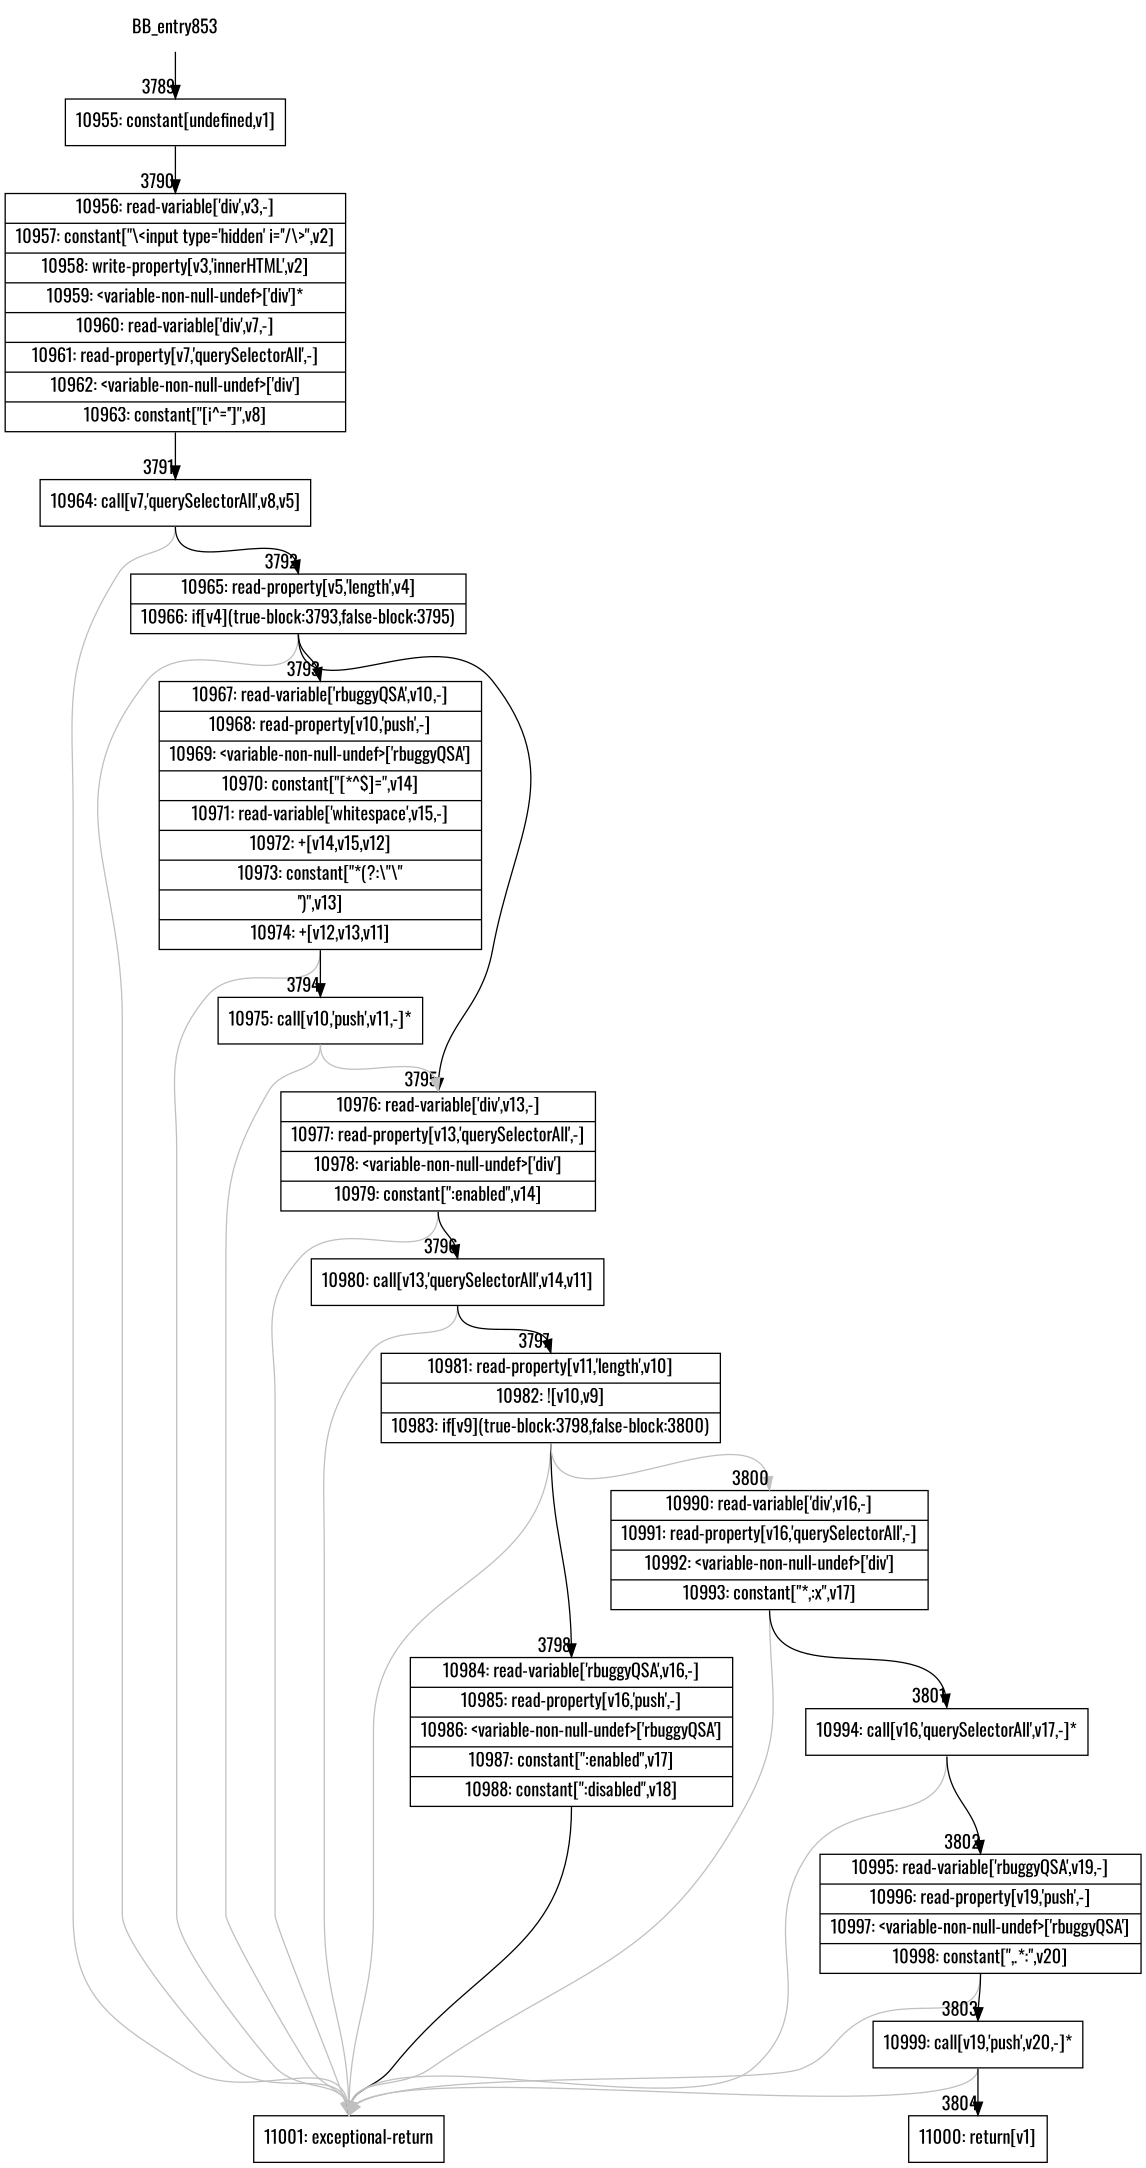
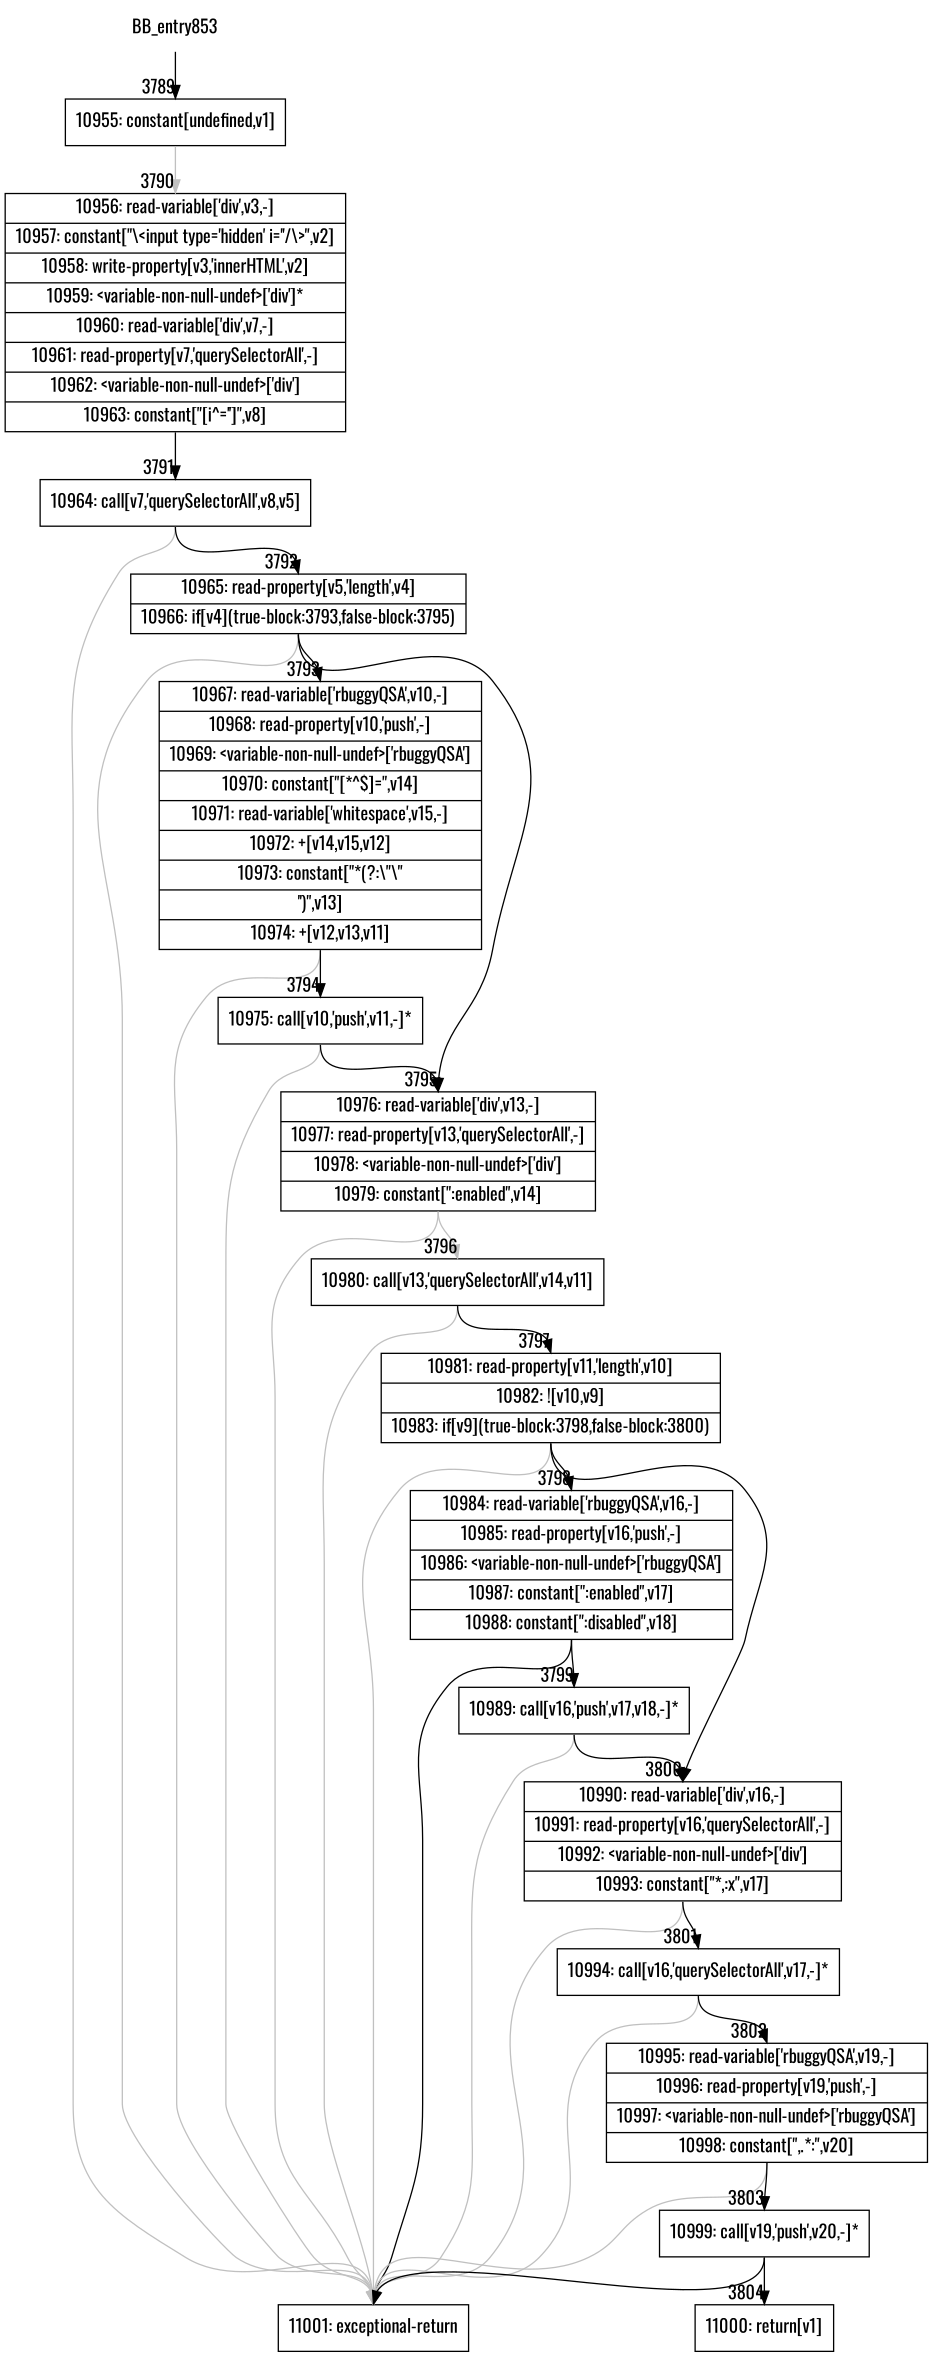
(175, 163) -> (175, 163)
(373, 1068) -> (373, 1068)
(444, 1230) -> (444, 1230)
(654, 1468) -> (763, 1523)
none -> (574, 1711)
(701, 2093) -> (575, 2281)
